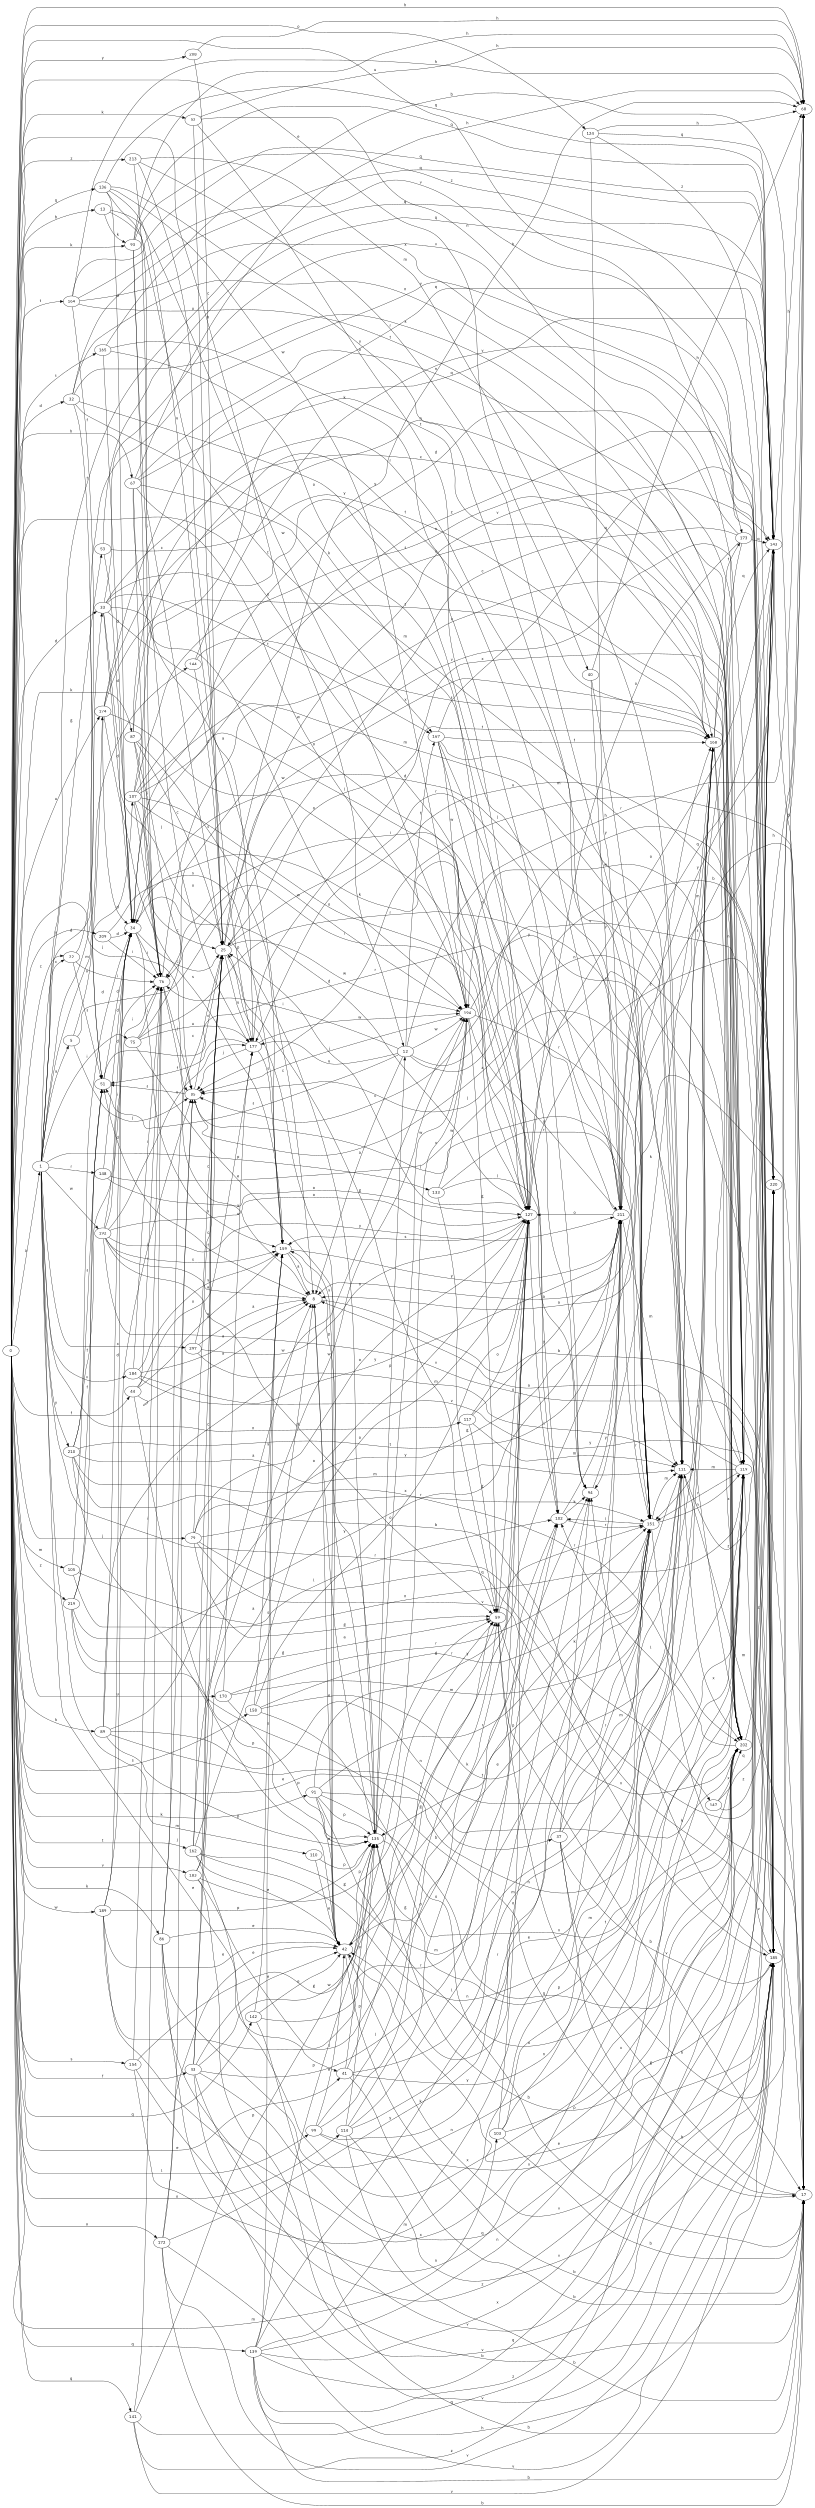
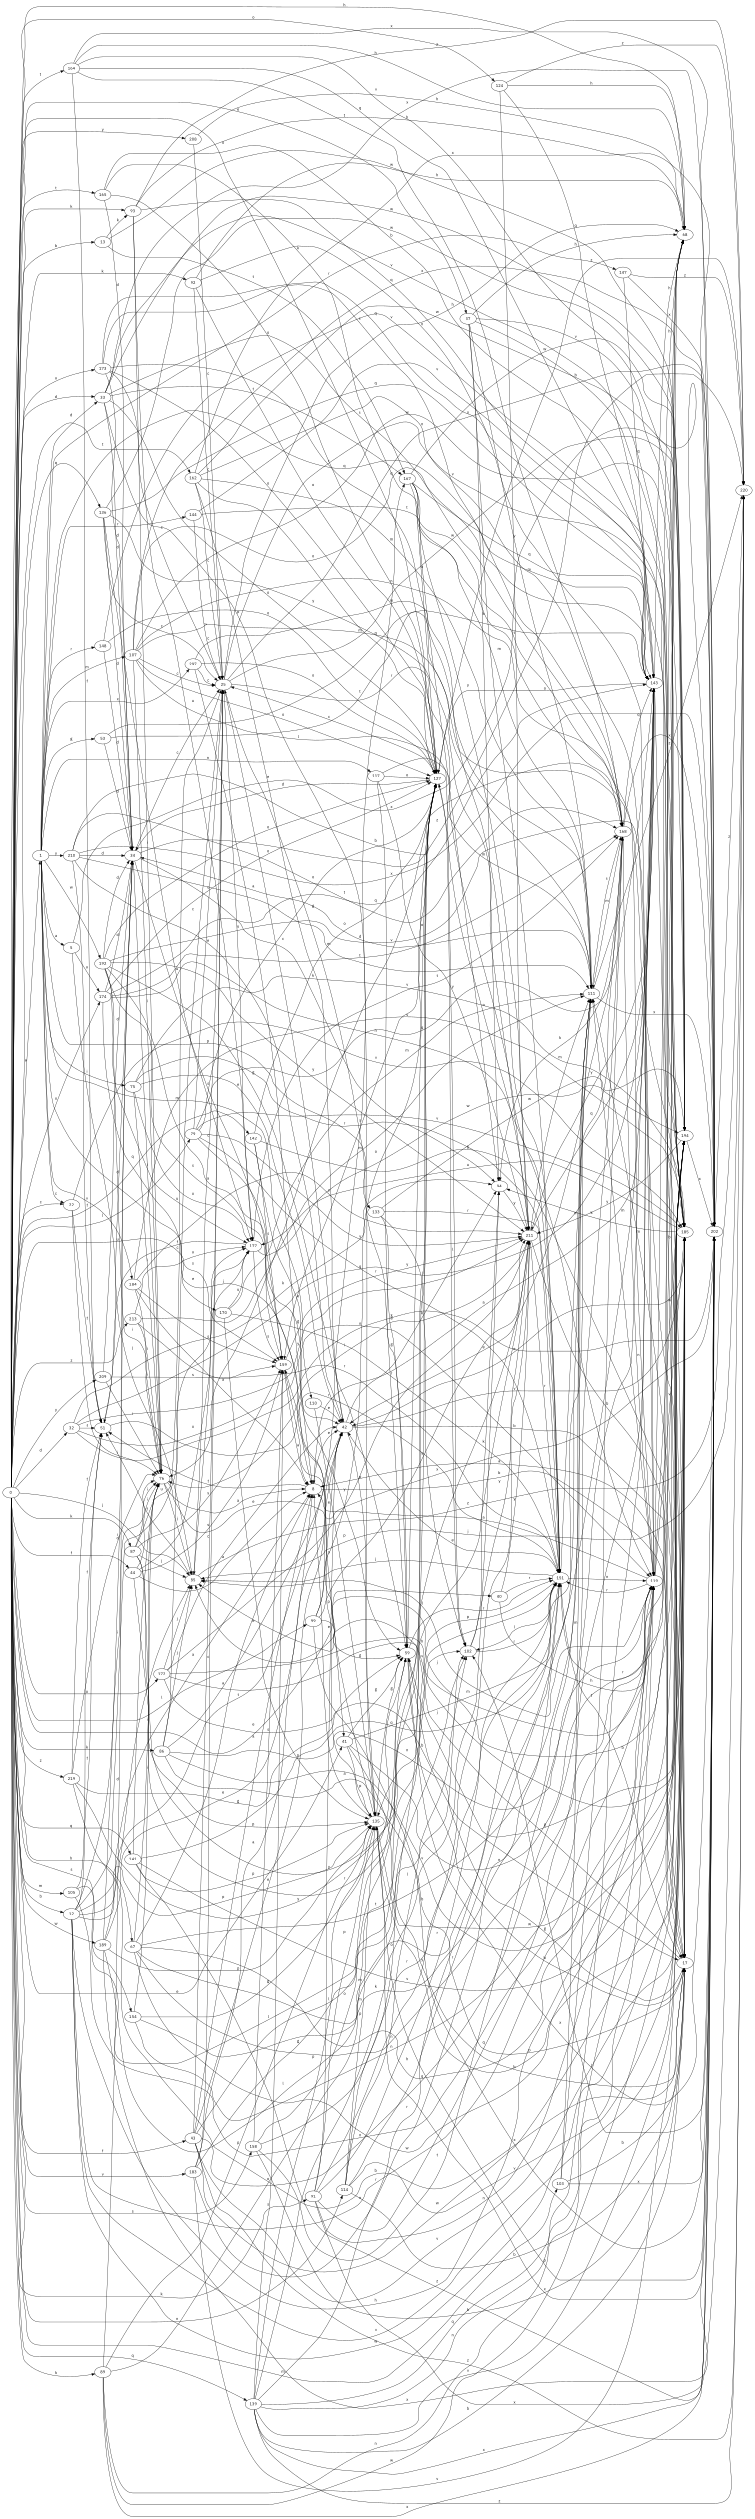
(720, 659) -> (436, 430)
(388, 1466) -> (180, 1913)
(519, 1676) -> none
